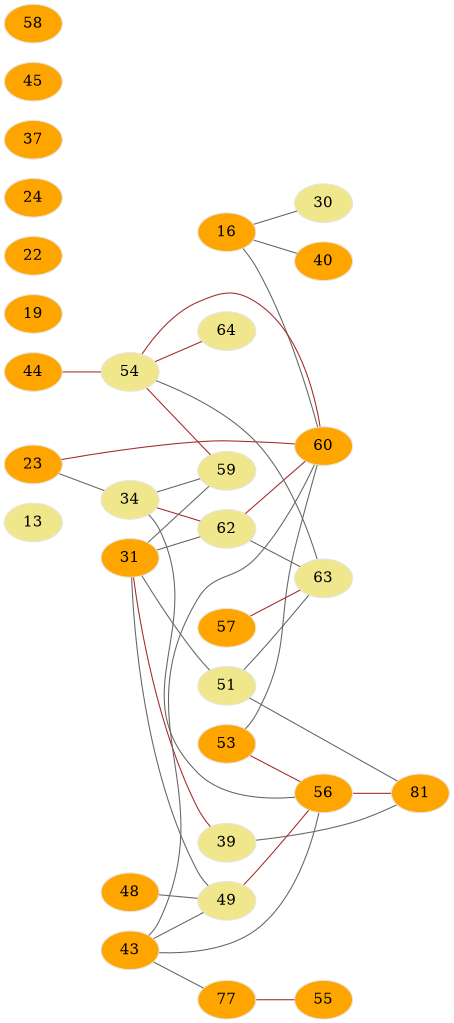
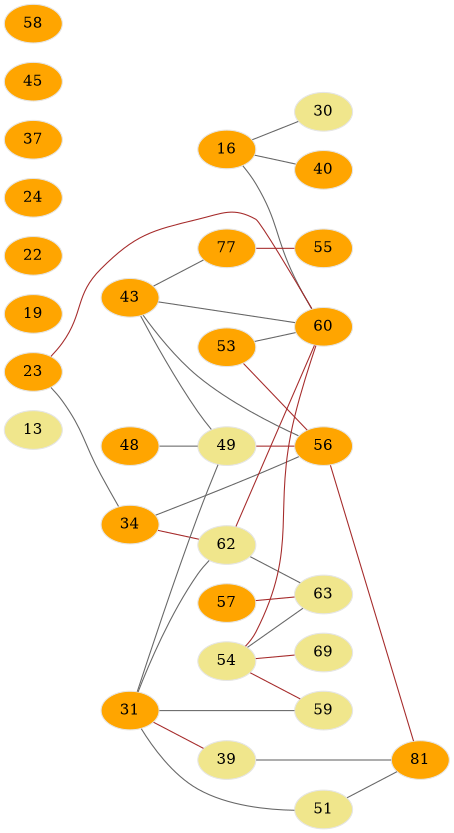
(227, 331) -> (324, 653)
(33, 372) -> none
(179, 485) -> none
(130, 500) -> (130, 525)
(275, 635) -> none
